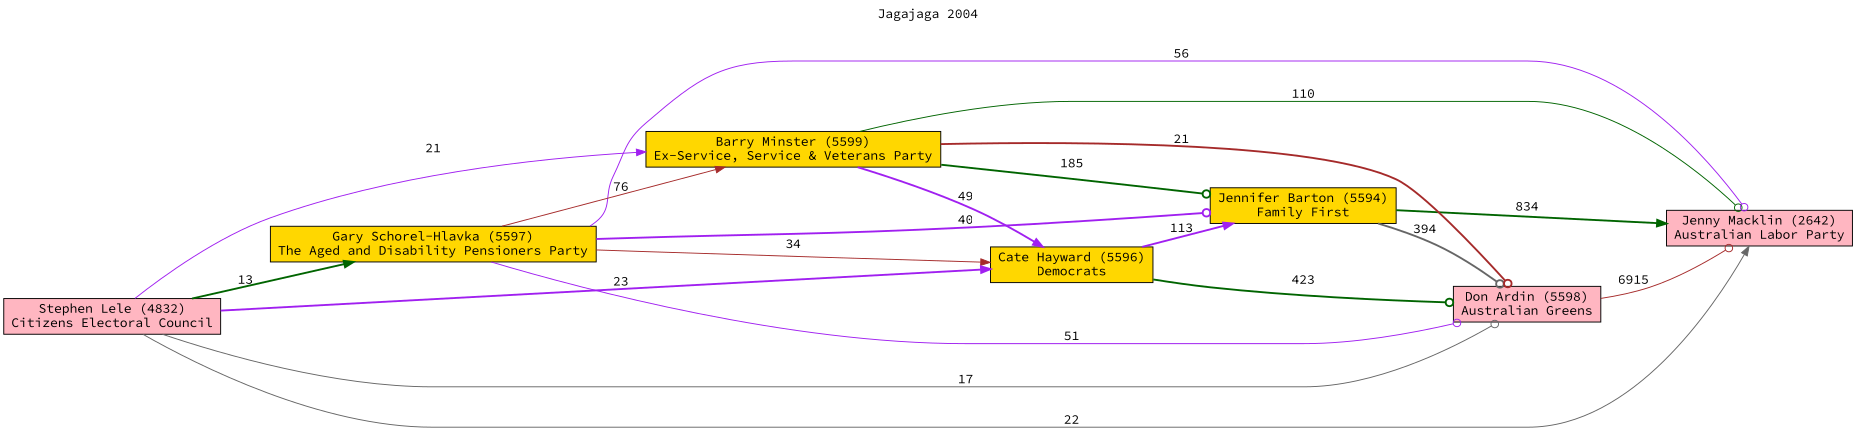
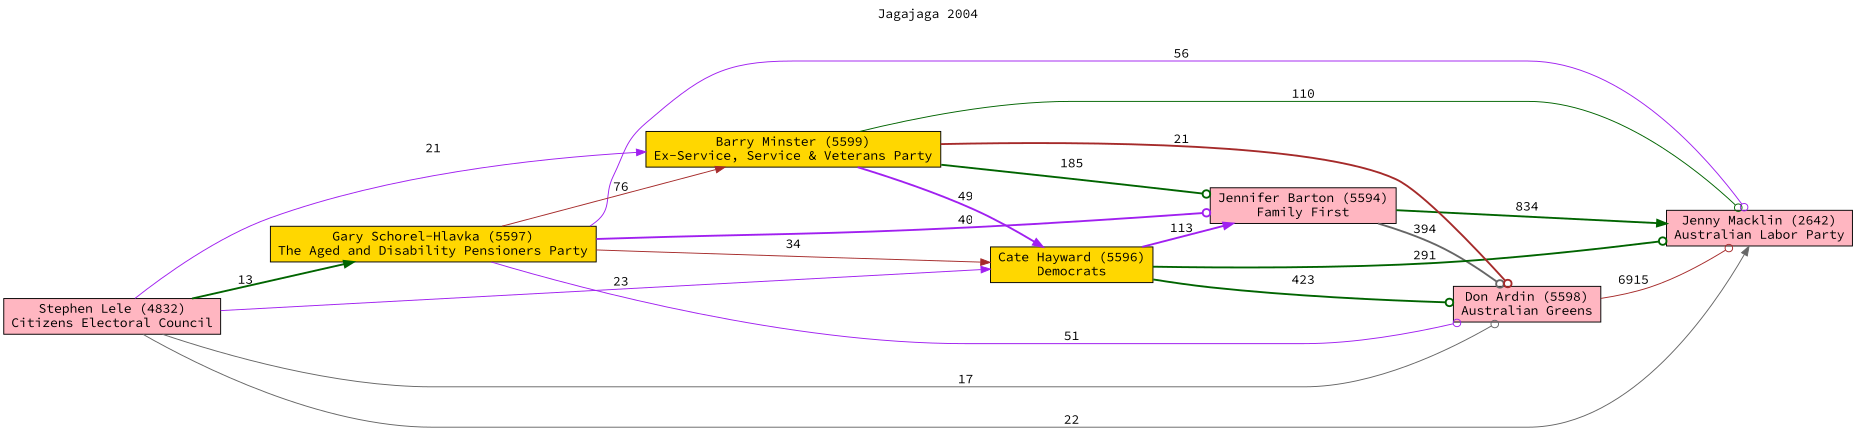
(1303, 206) -> (1303, 206)
none -> (1406, 264)
(620, 289) -> (620, 289)
